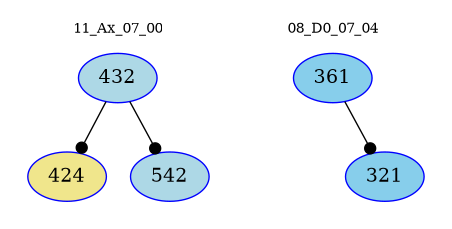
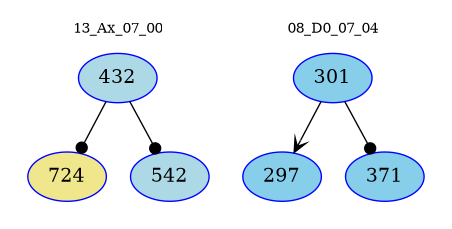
(118, 29) -> (118, 29)
(333, 78) -> (333, 78)
(67, 177) -> (67, 177)
none -> (282, 177)
(385, 177) -> (385, 177)
